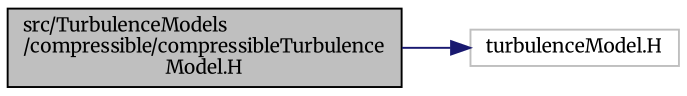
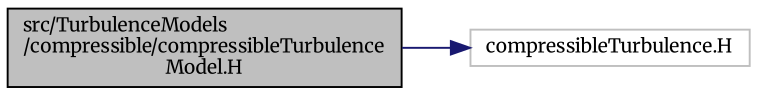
(575, 48) -> (610, 48)
